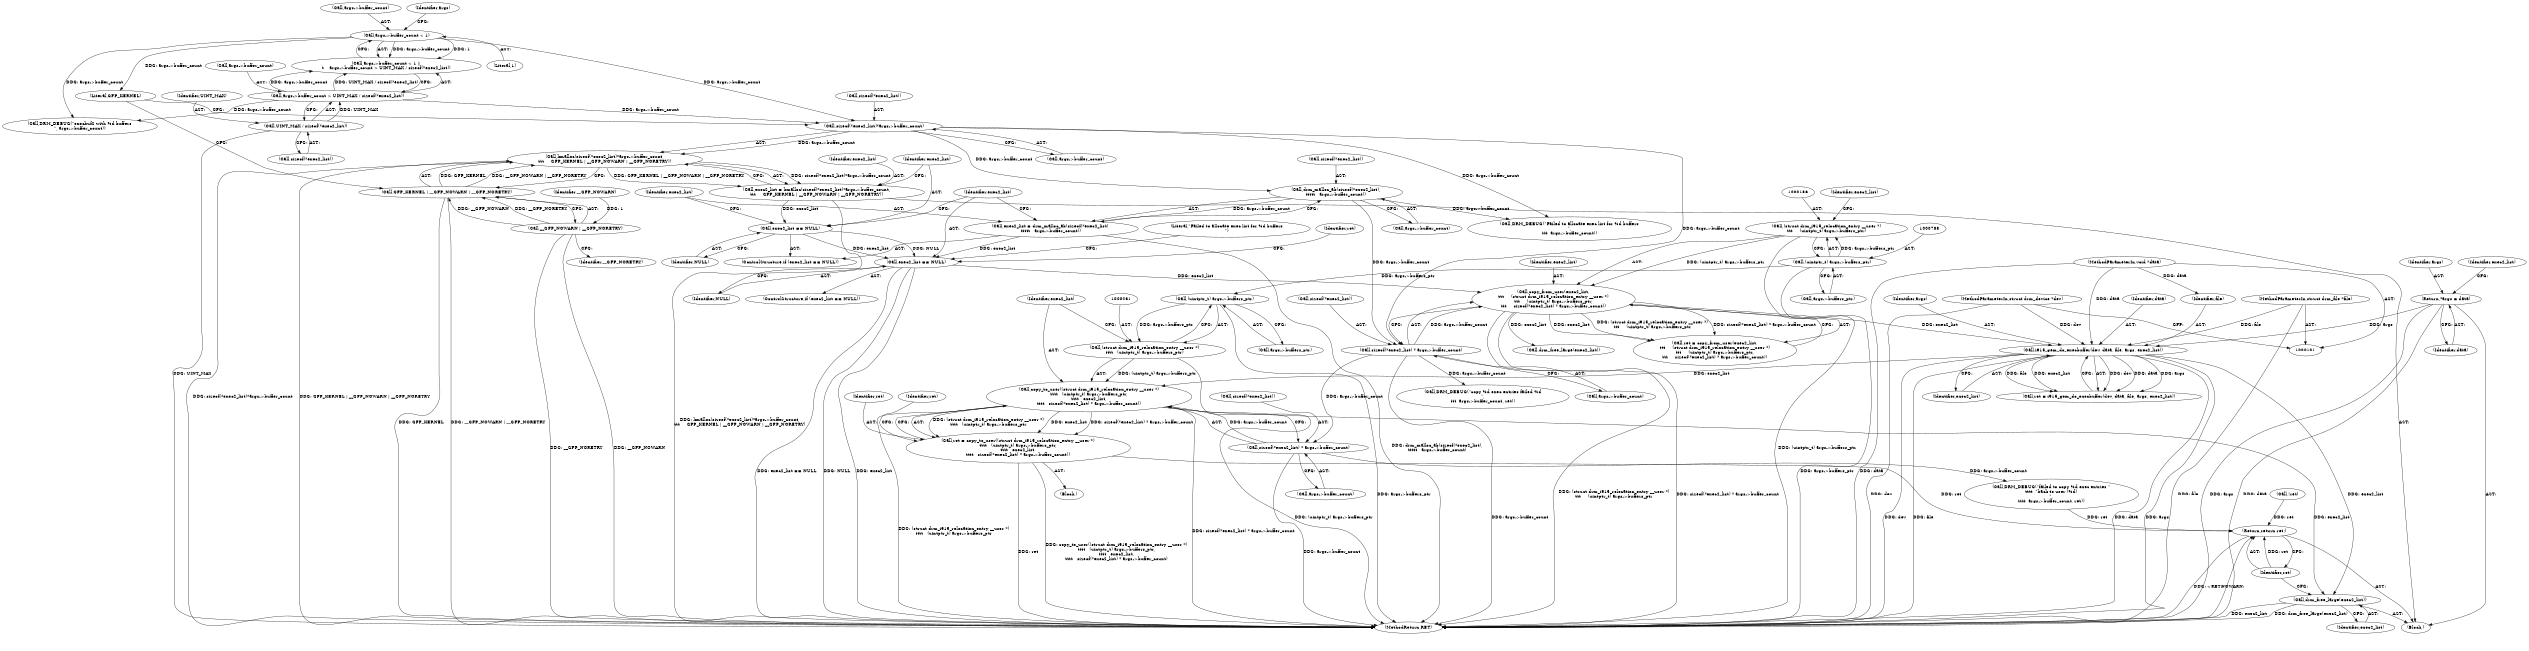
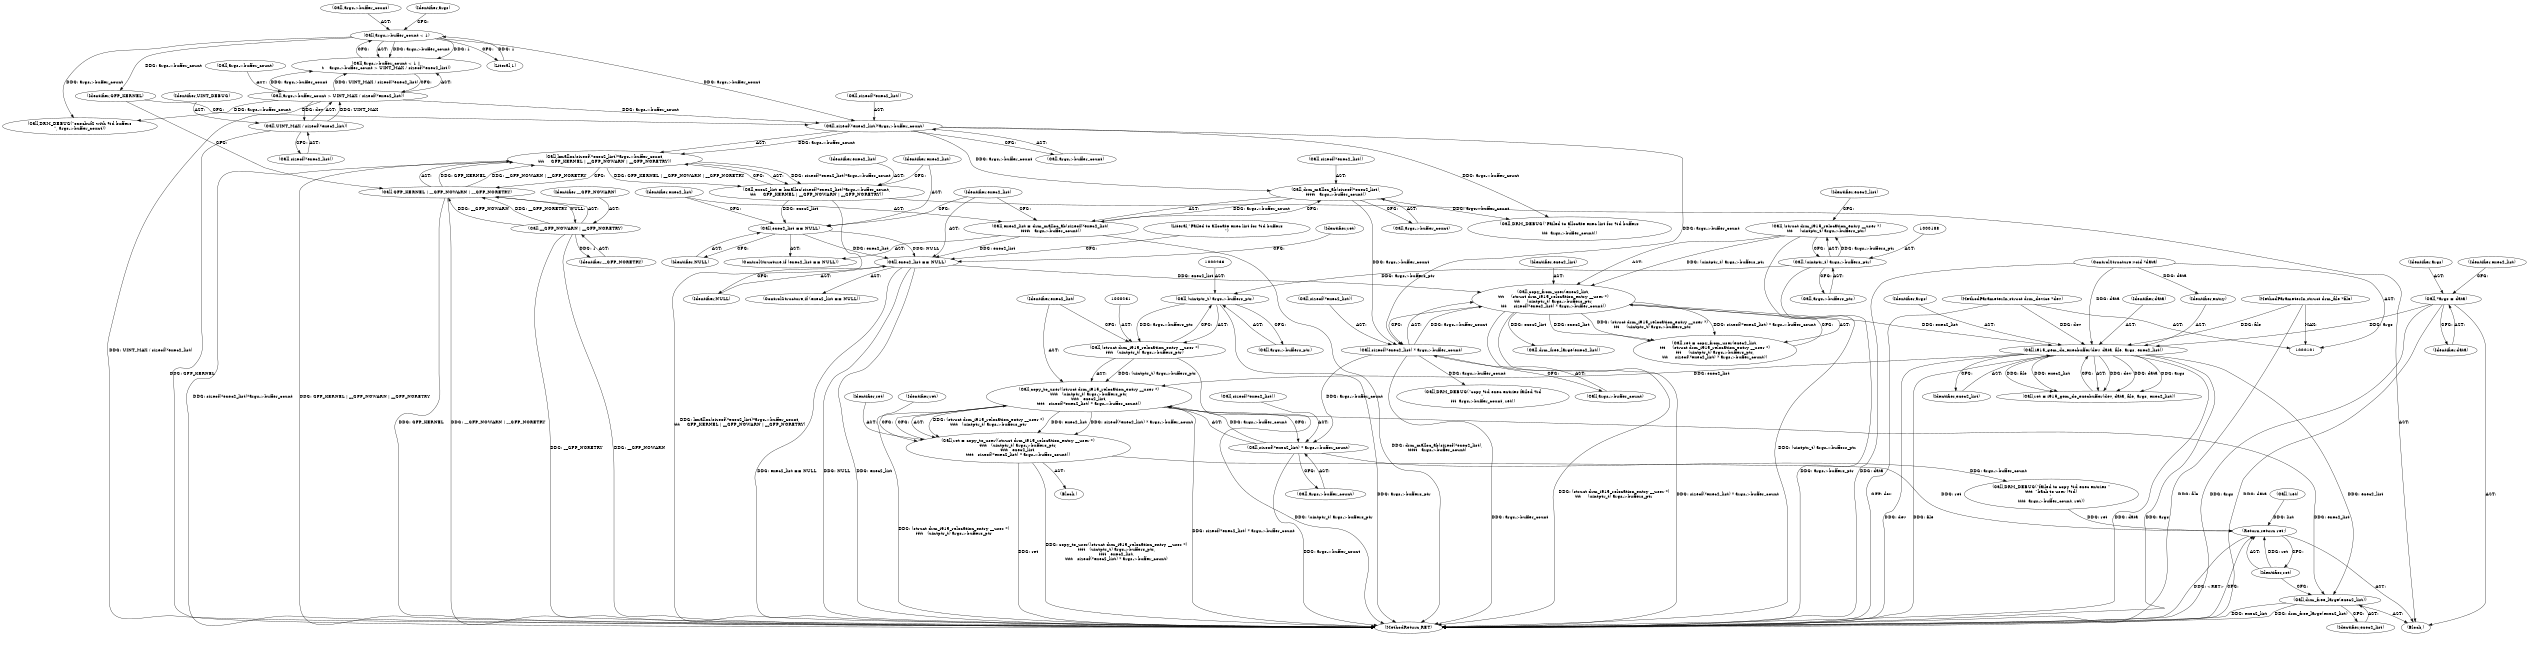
none -> (466, 45)
(506, 49) -> (506, 49)
(116, 96) -> (116, 96)
(202, 96) -> (202, 96)
(313, 110) -> (313, 110)
(1798, 192) -> none
(579, 209) -> (579, 209)
(615, 209) -> (615, 209)
(1930, 229) -> (1930, 229)
none -> (595, 247)
(588, 249) -> (588, 249)
none -> (1215, 262)
(2124, 262) -> (2124, 262)
(2208, 299) -> (2208, 299)
(2446, 299) -> (2446, 299)
(2179, 325) -> (2179, 325)
(2311, 325) -> (2311, 325)
(192, 374) -> (192, 374)
(1882, 494) -> (1882, 494)
(2284, 517) -> (2284, 517)
(2234, 586) -> (2234, 586)
none -> (335, 620)
